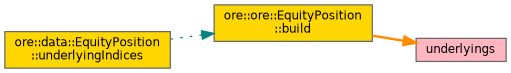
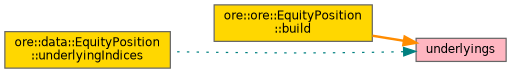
(186, 37) -> (287, 53)
